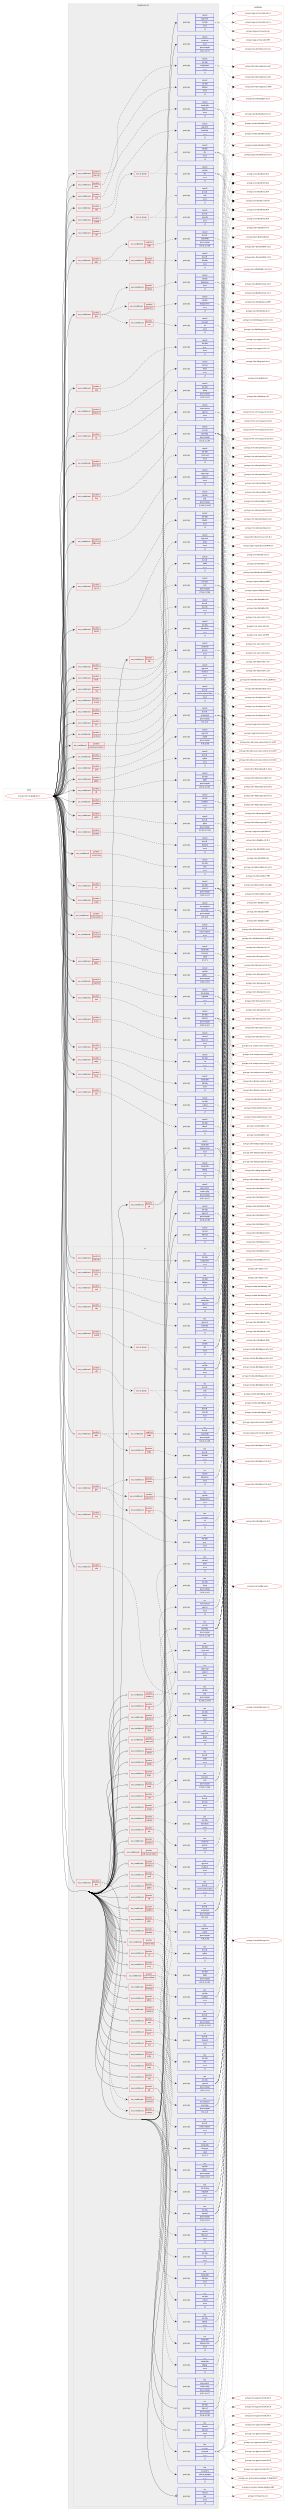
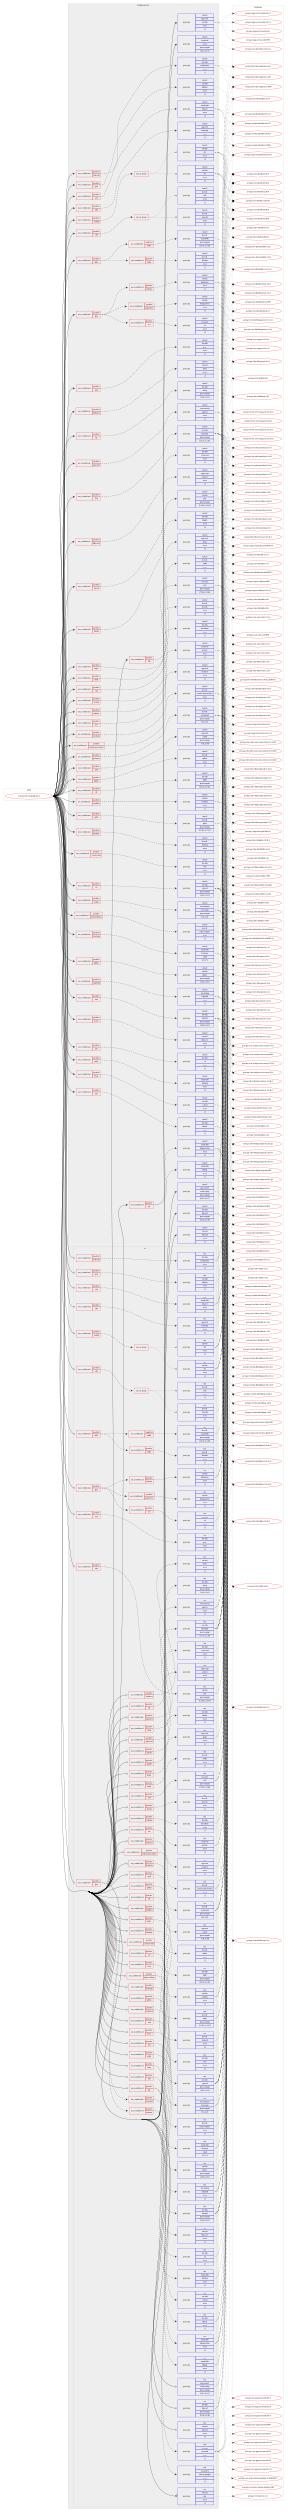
(258, 626) -> none
